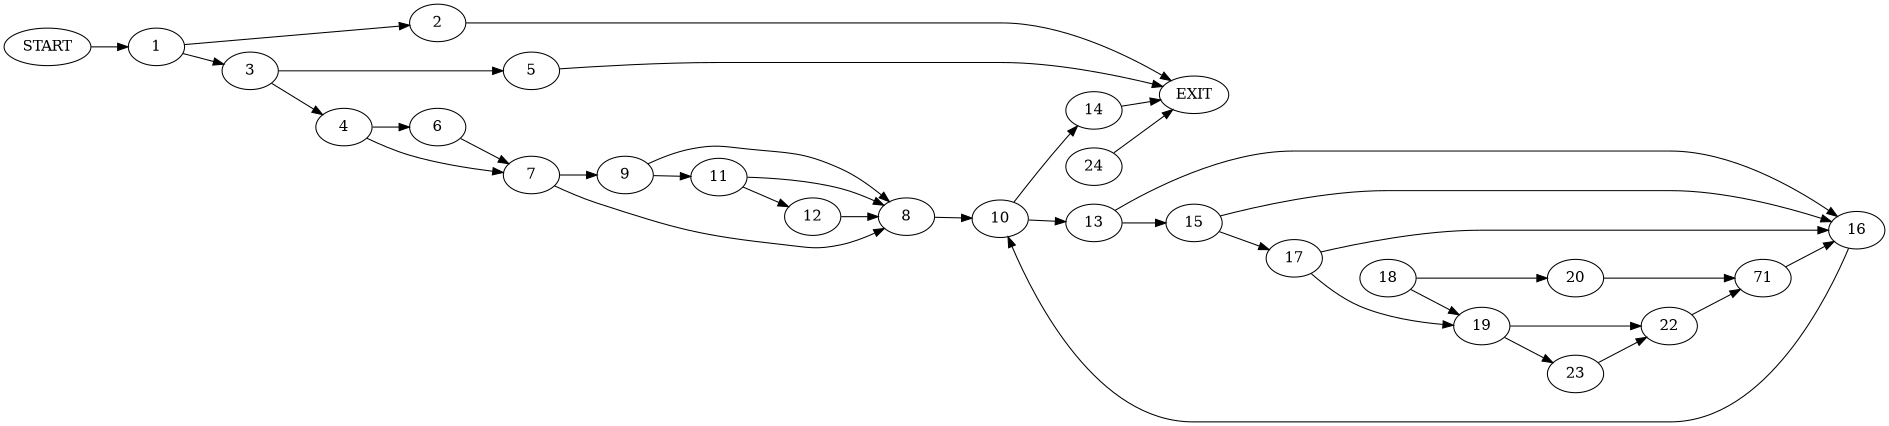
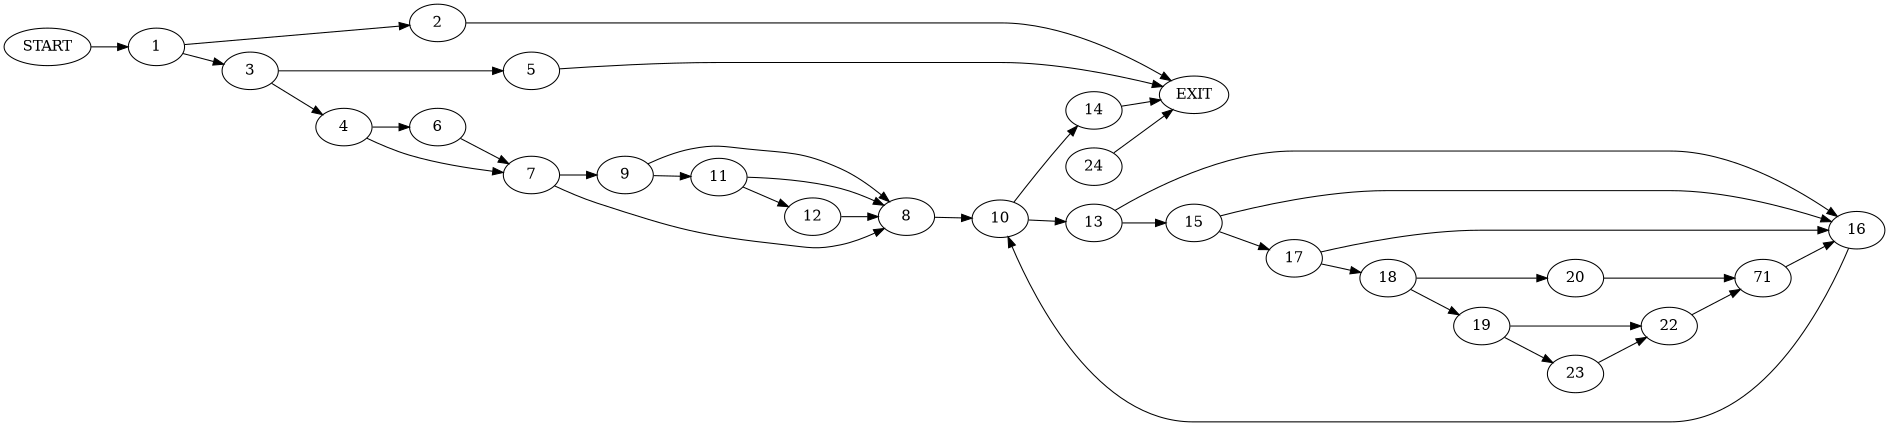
(1372, 311) -> (1336, 267)
